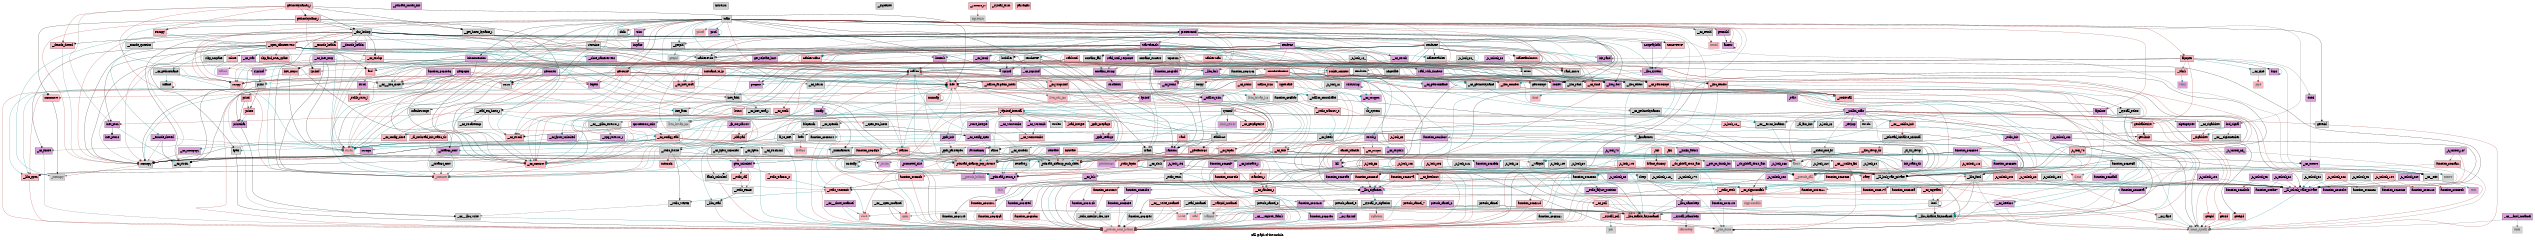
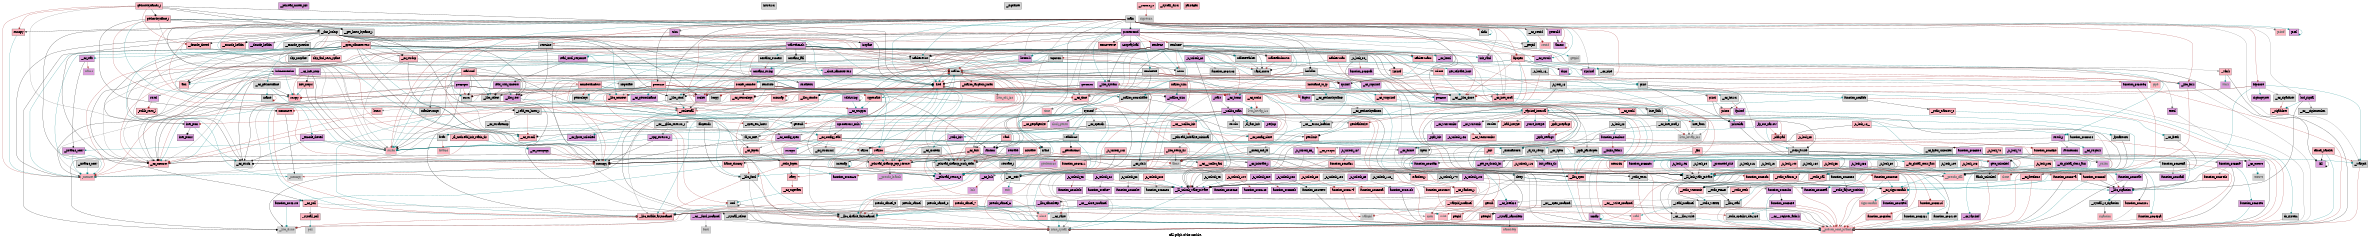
none -> (1961, 92)
